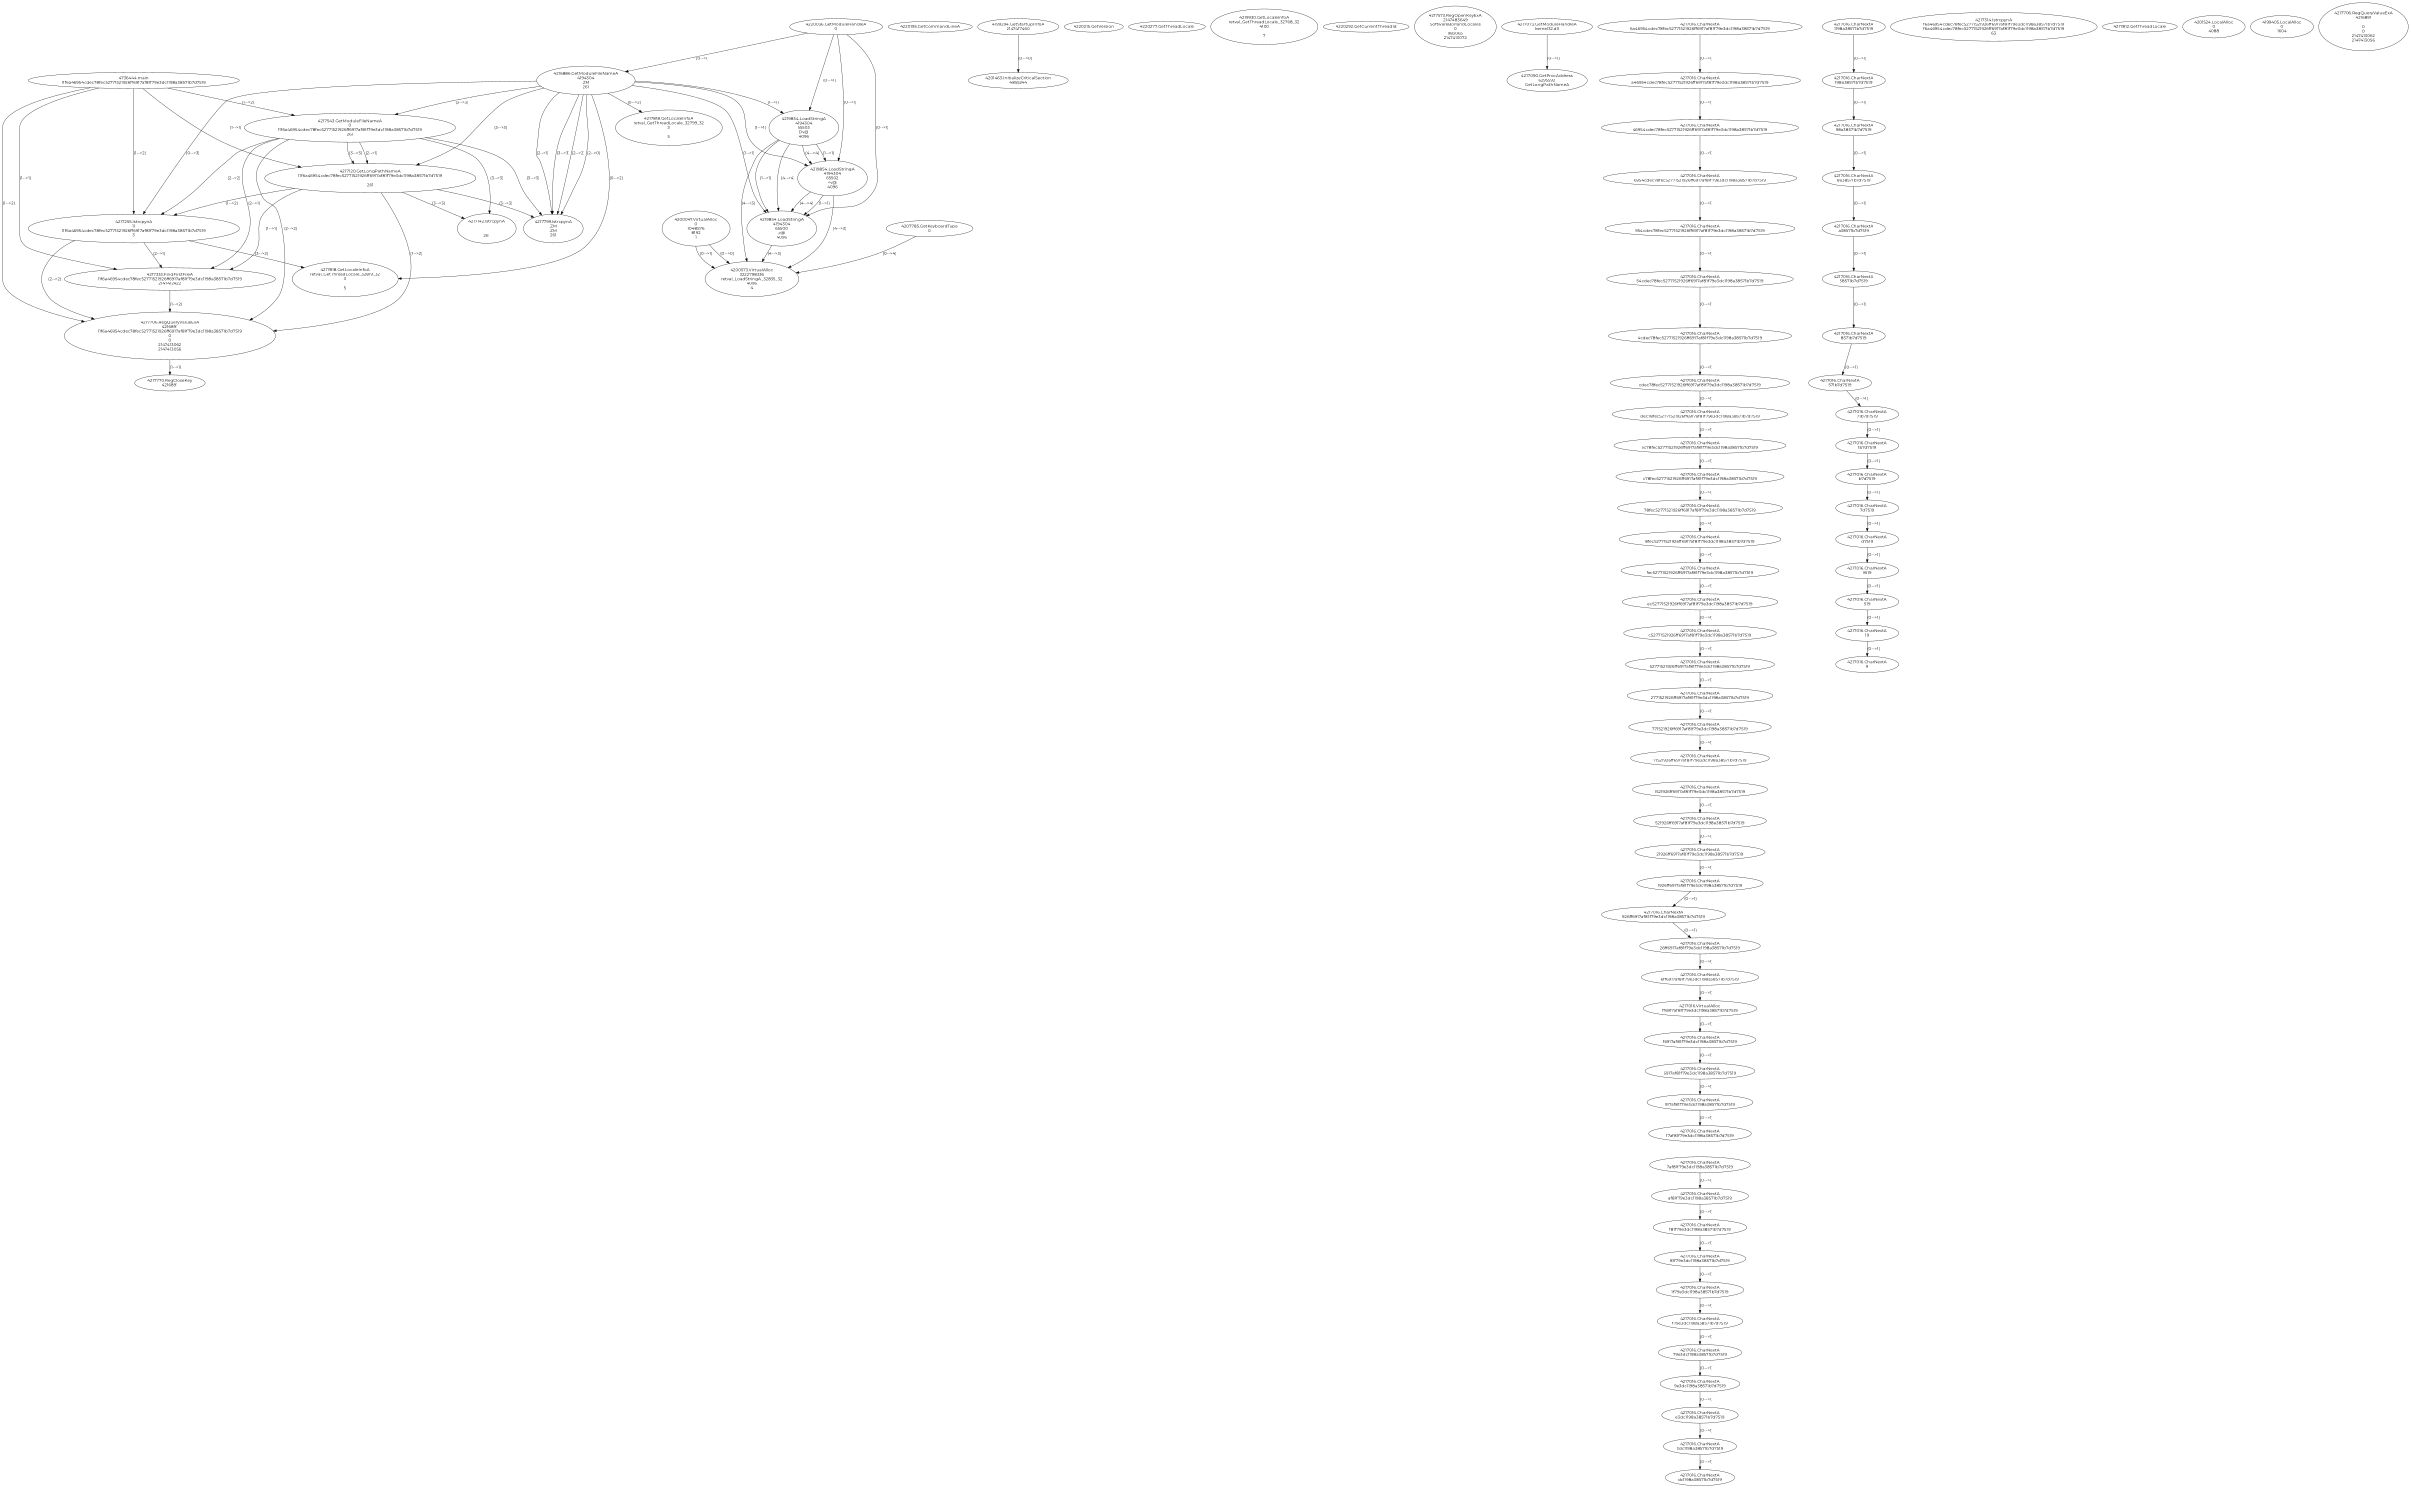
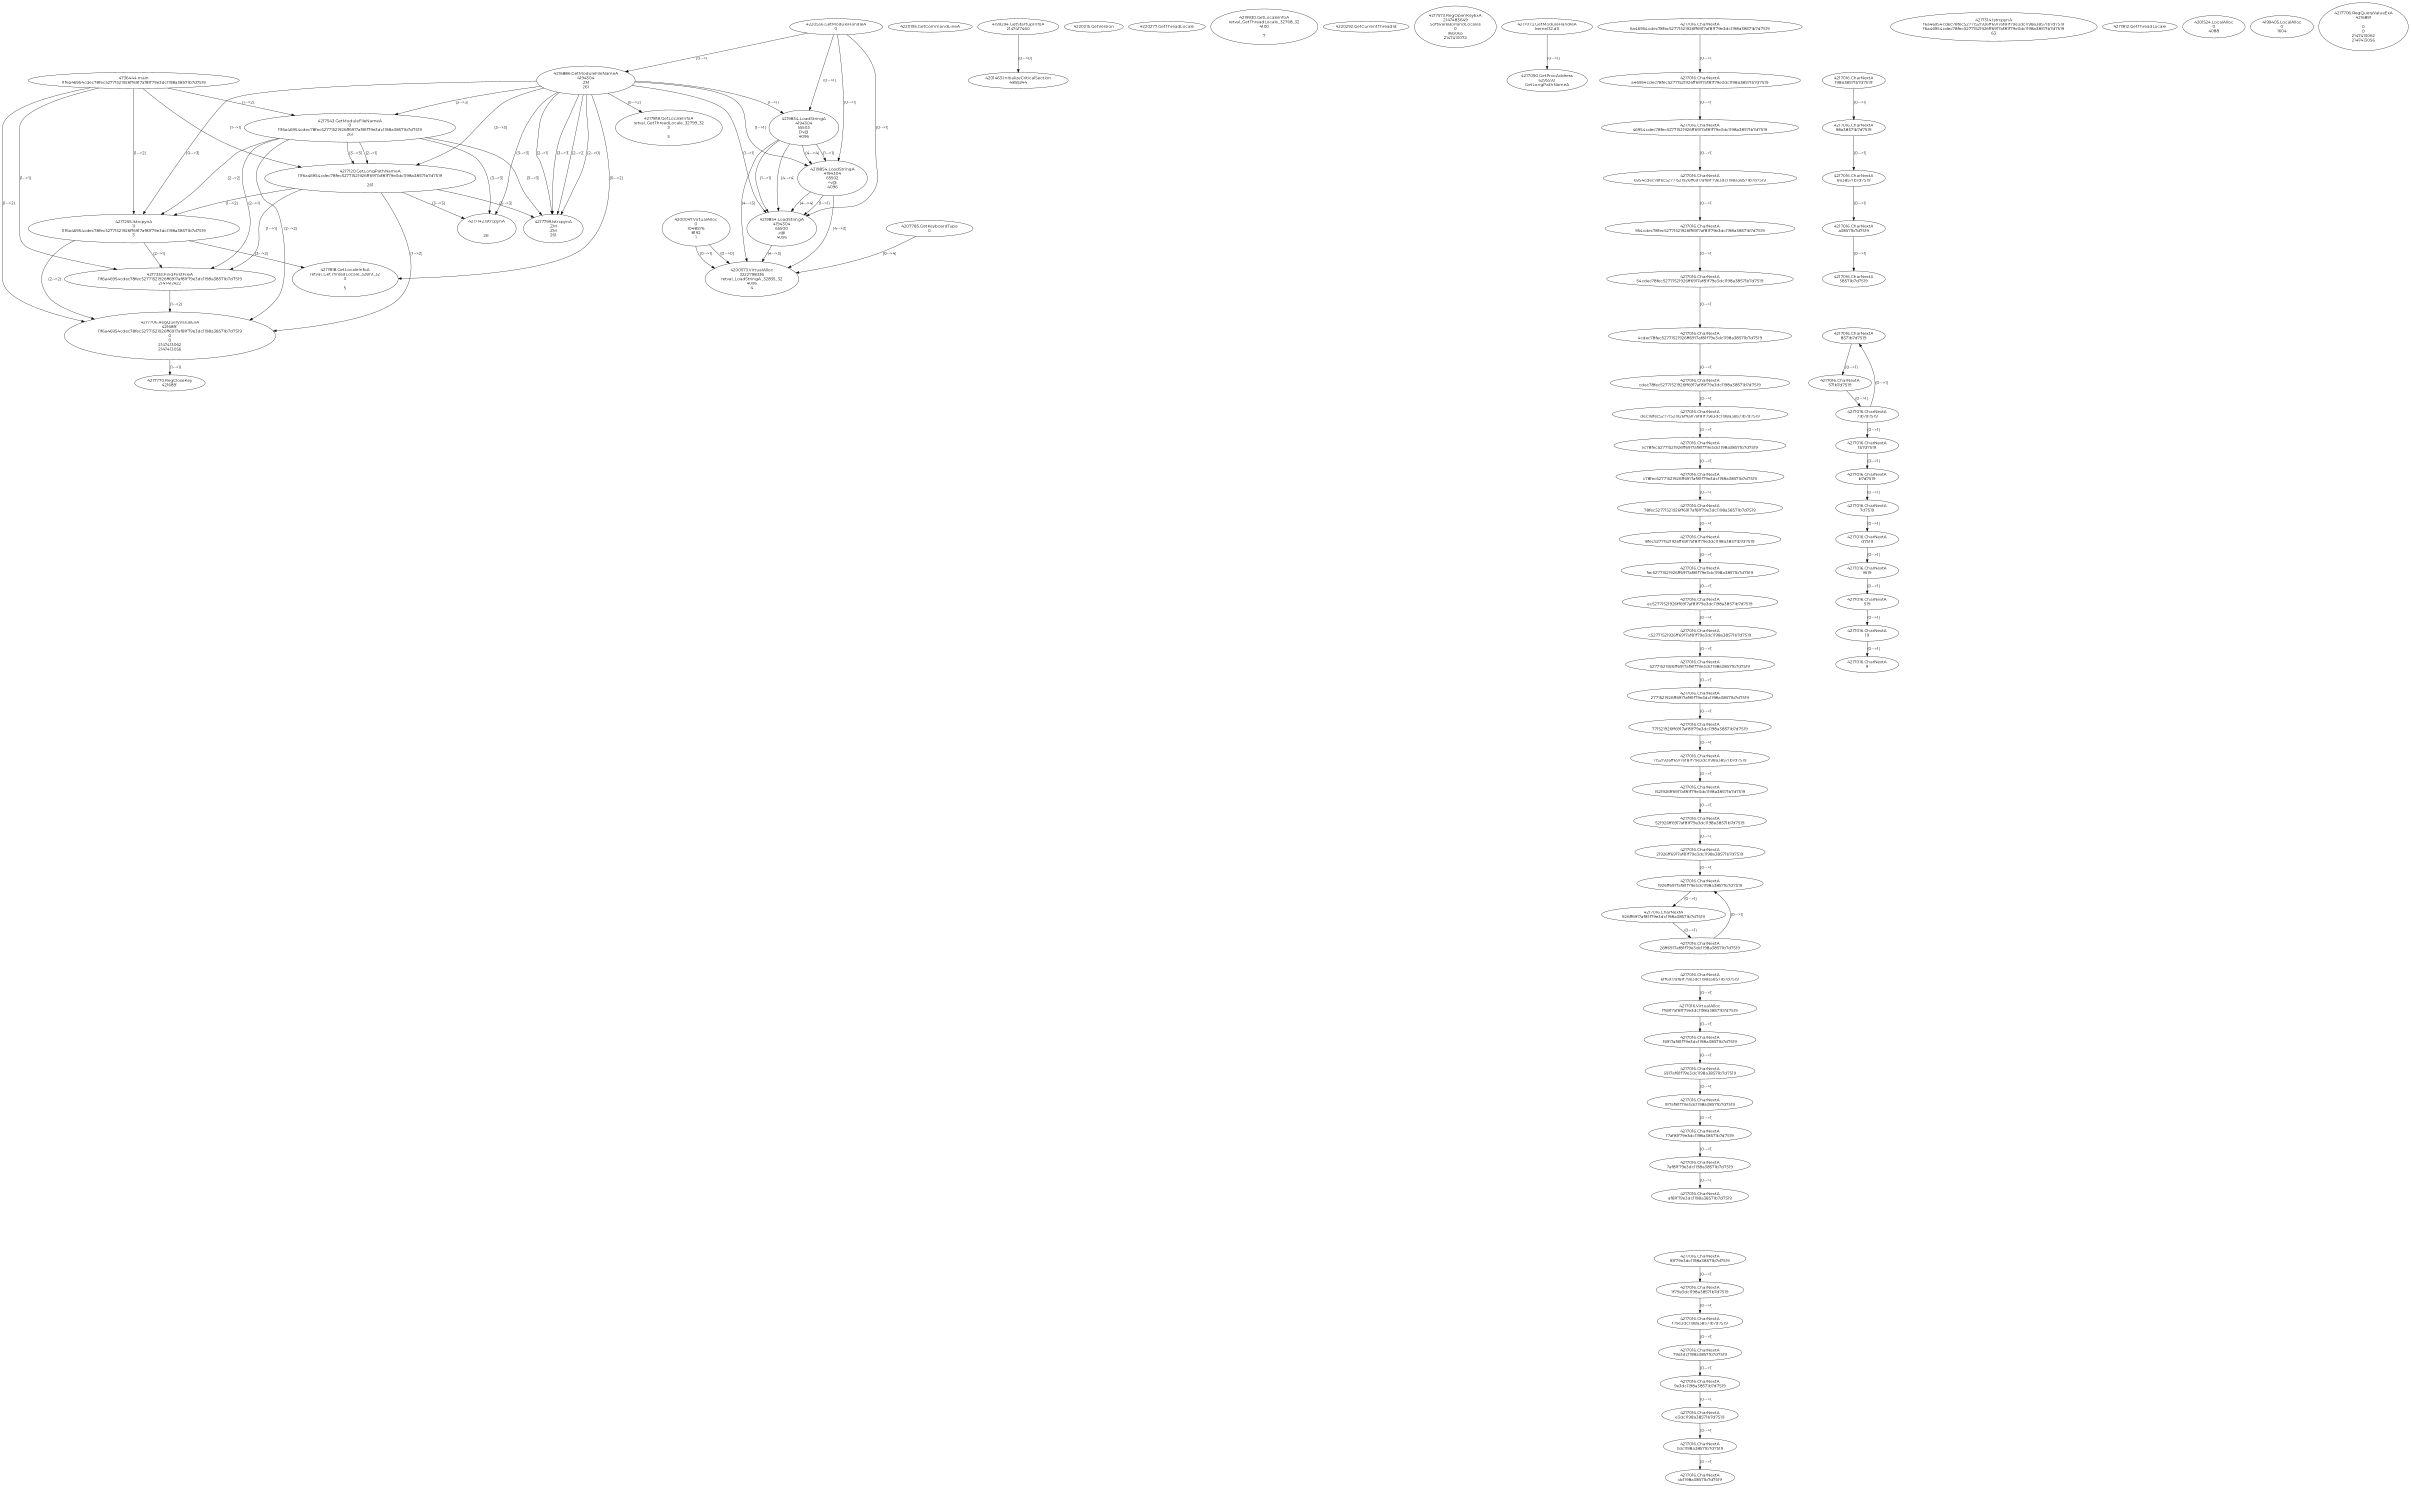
(836, 27) -> (836, 27)
(1854, 27) -> none
none -> (518, 146)
(1854, 306) -> (1874, 375)
none -> (1700, 772)
(1700, 960) -> (1731, 916)
none -> (1700, 1148)
(1700, 1227) -> none
